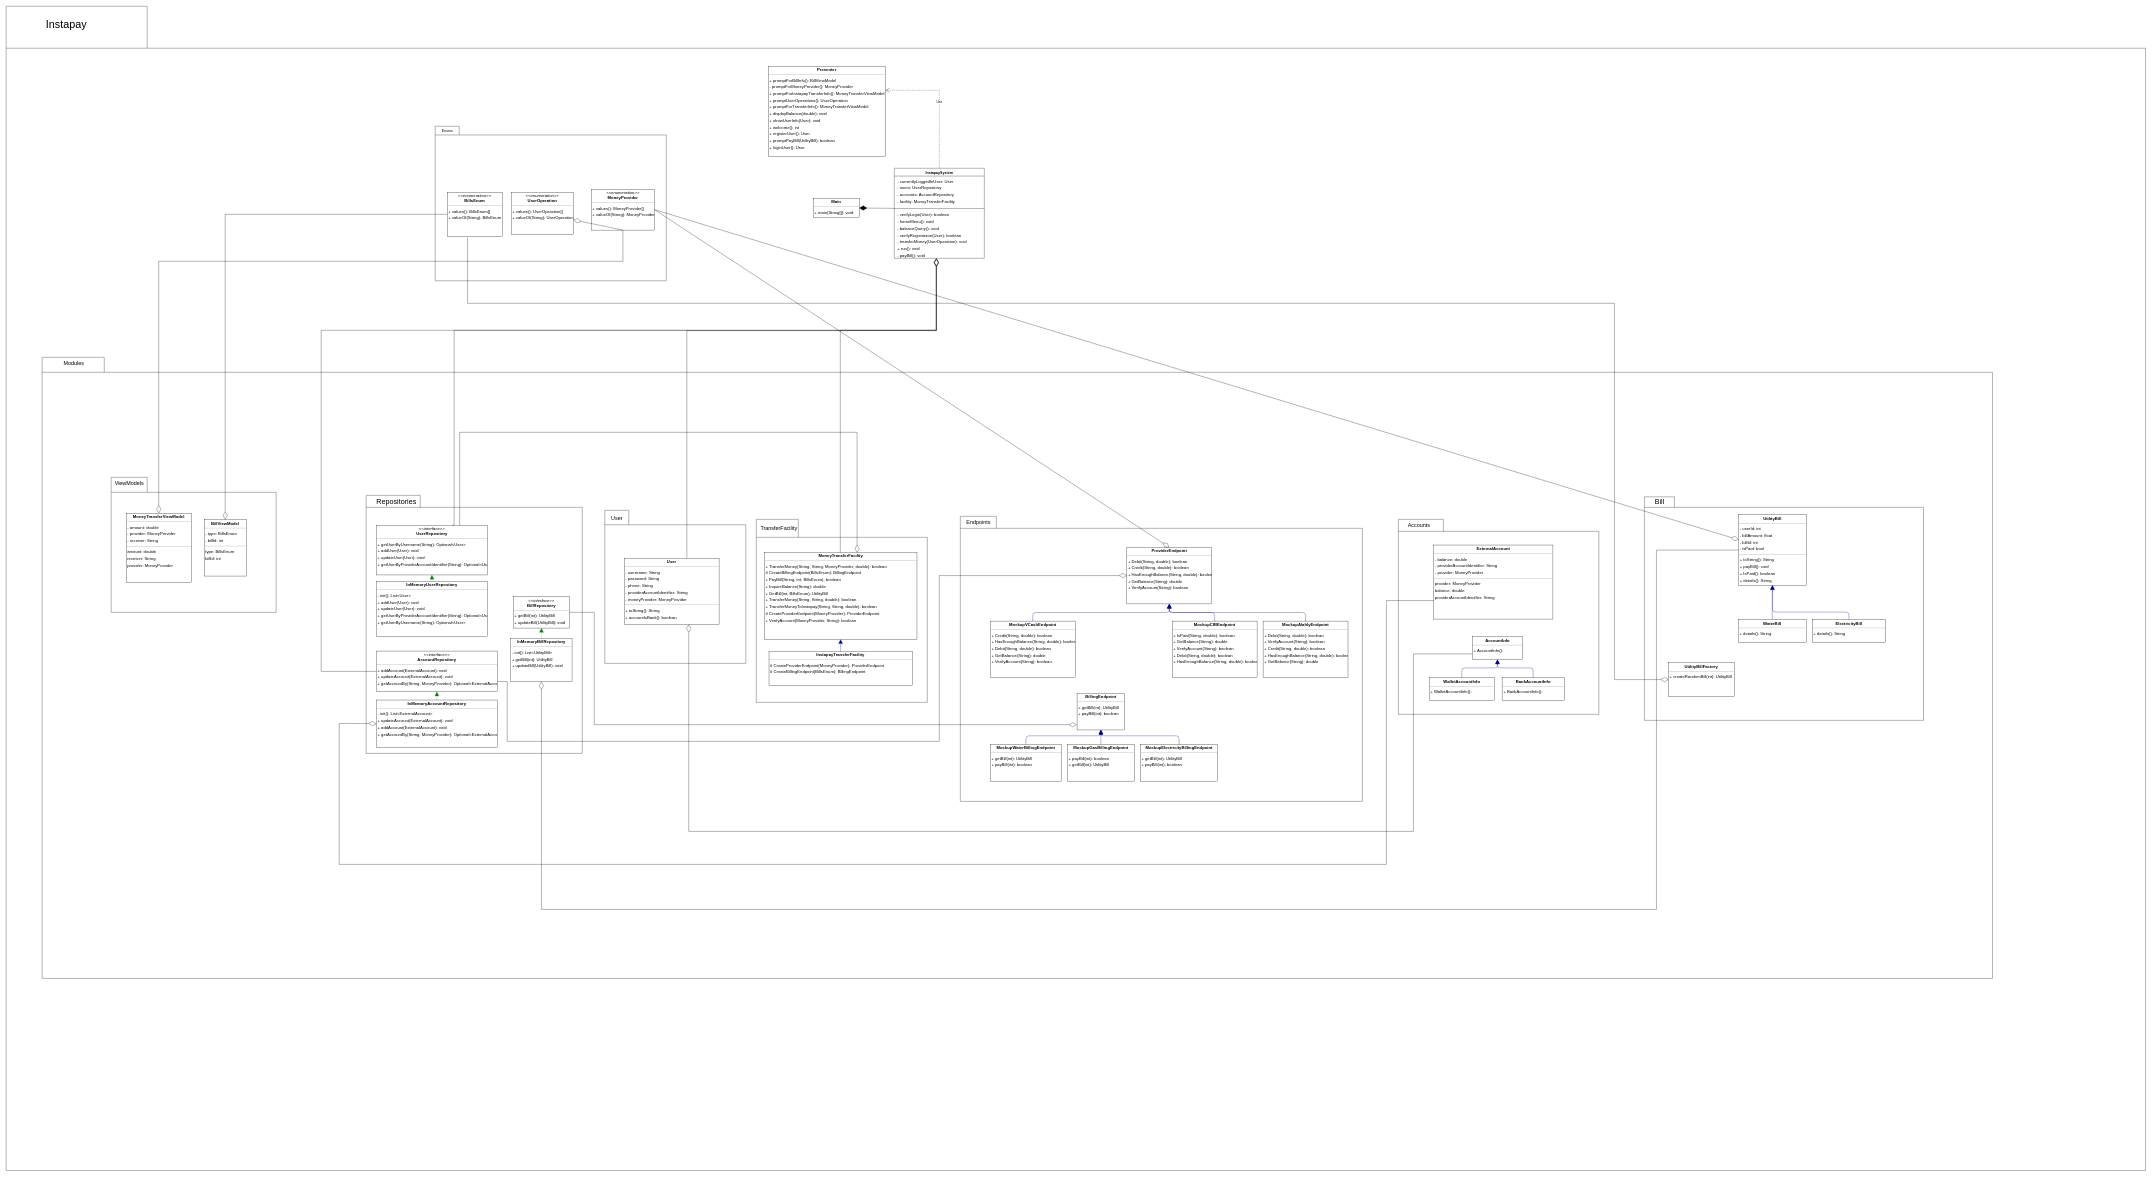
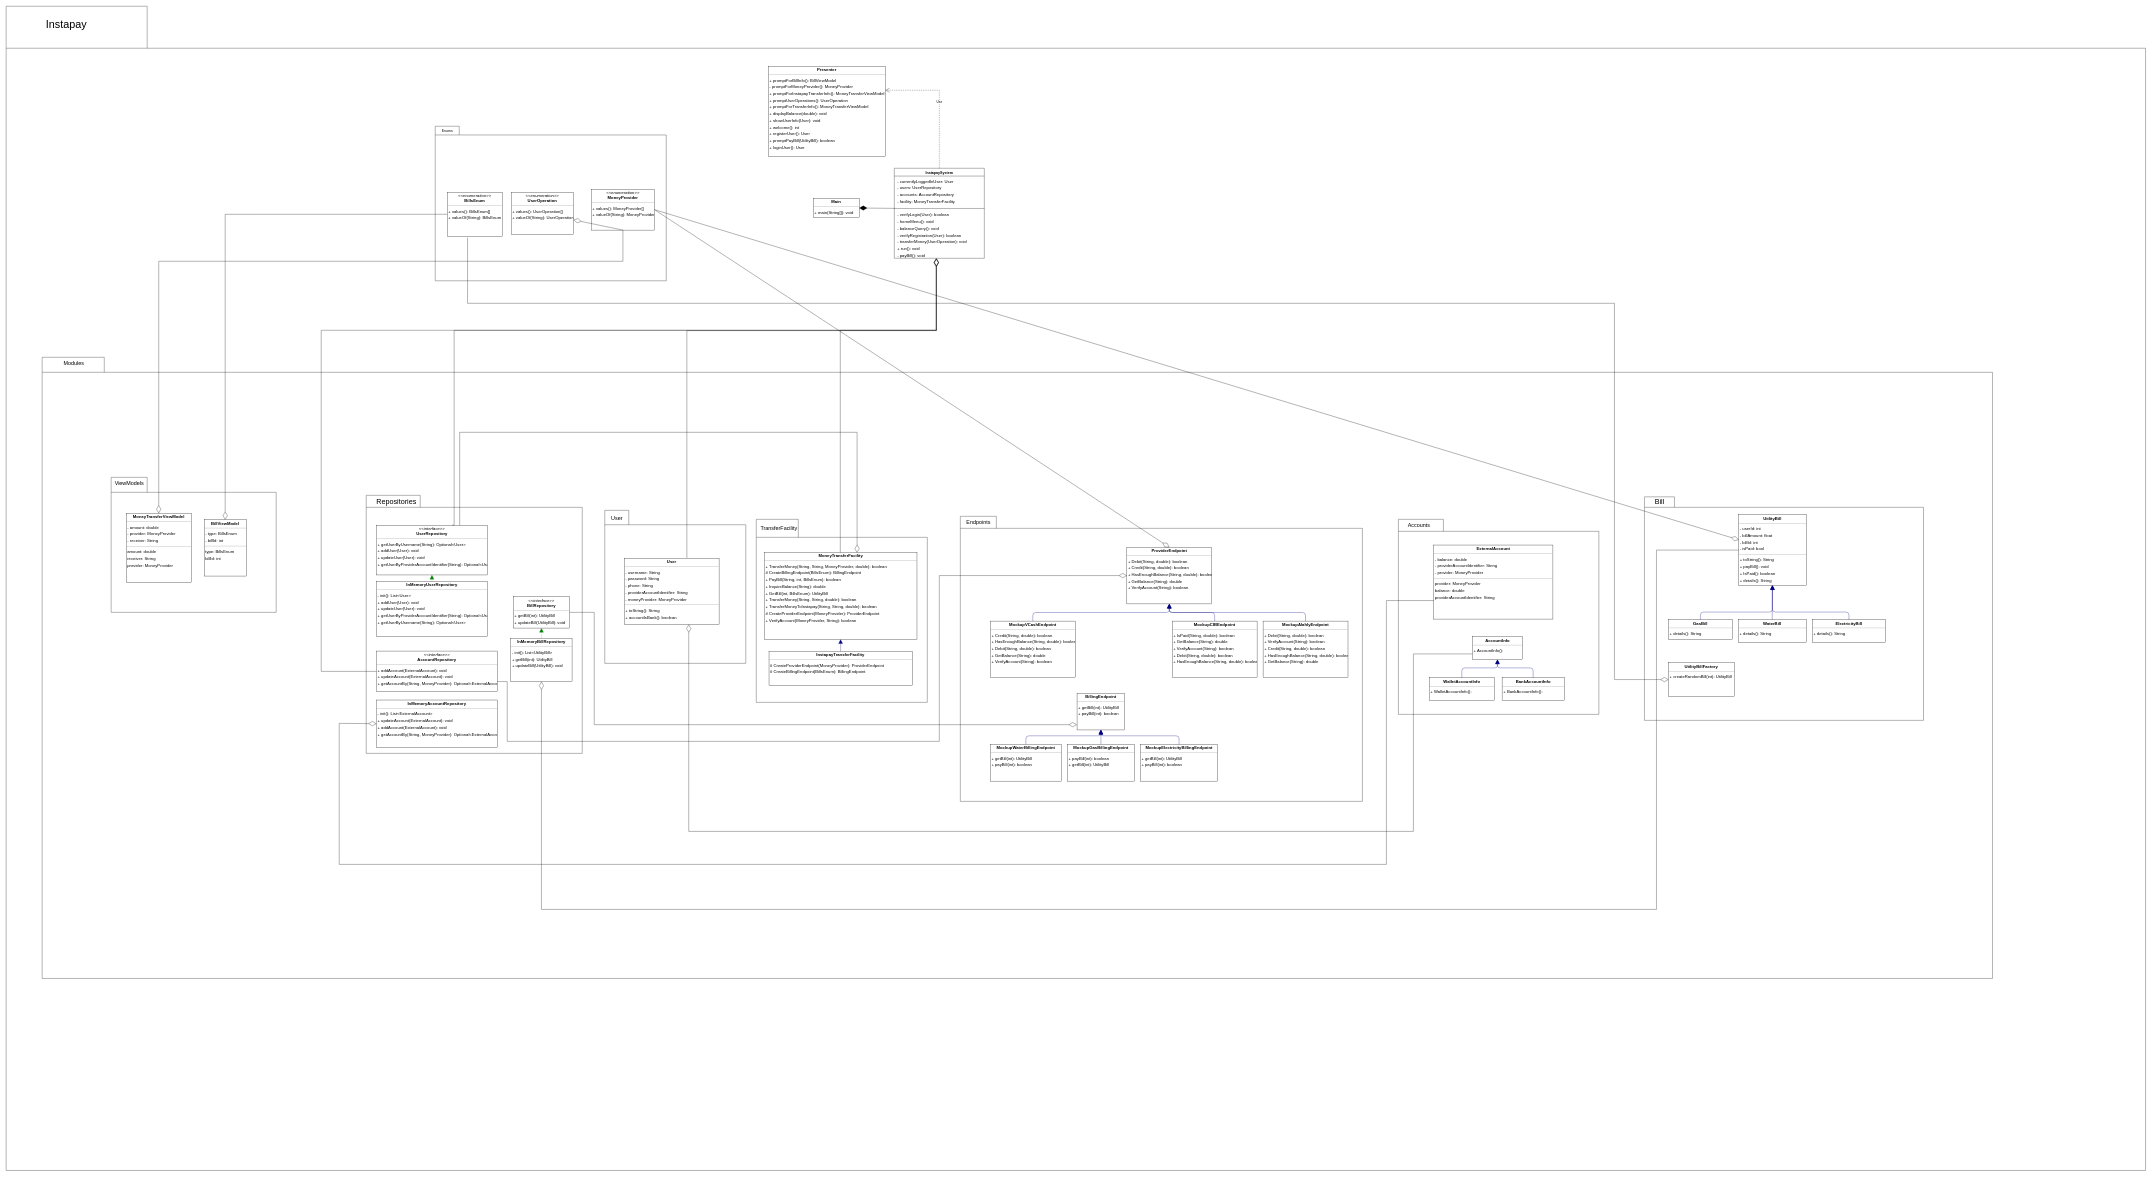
none -> (1700, 613)
none -> (1700, 629)
(437, 697) -> none
